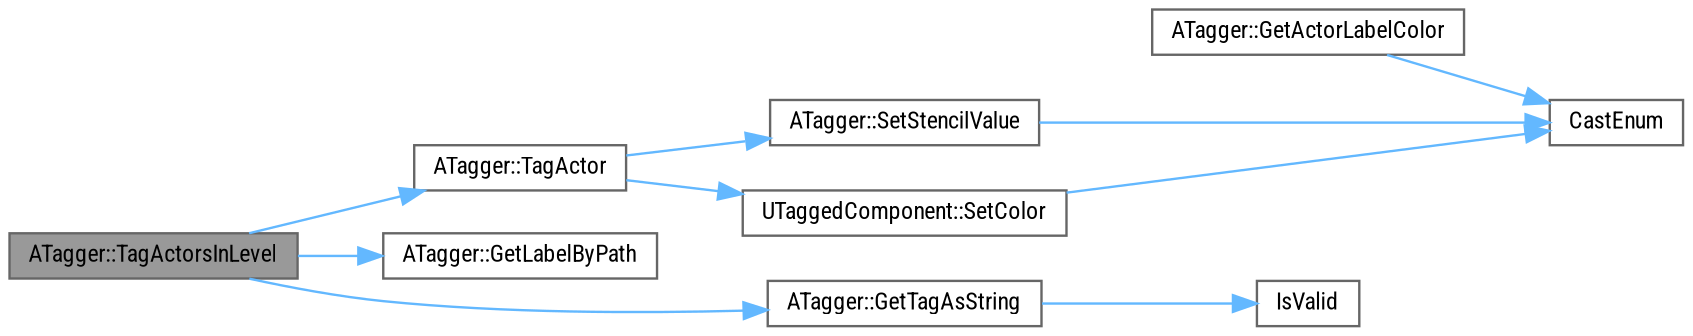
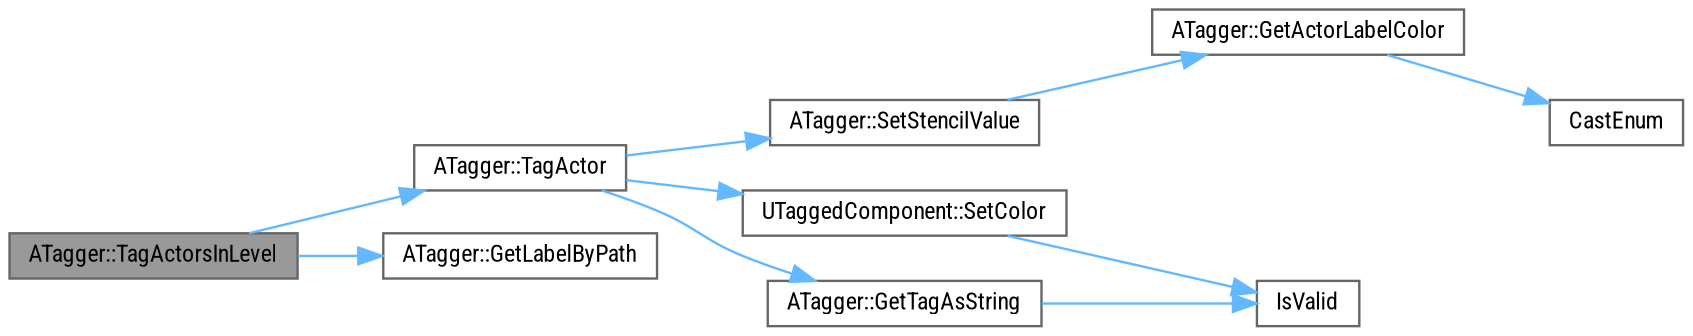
(1282, 123) -> (1095, 80)
(1296, 163) -> (1120, 261)
(495, 309) -> (697, 231)
